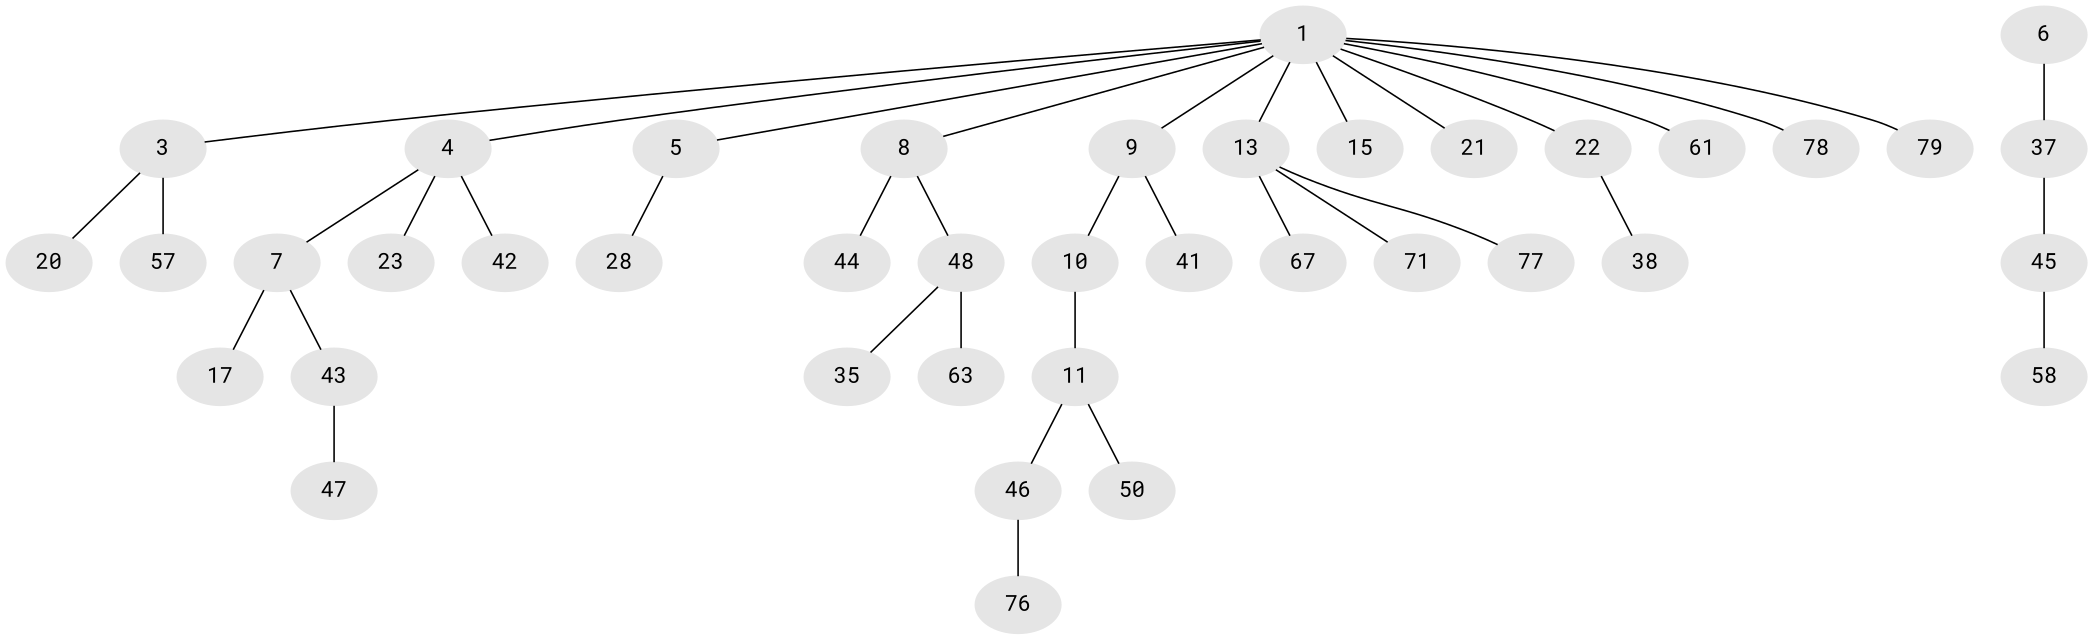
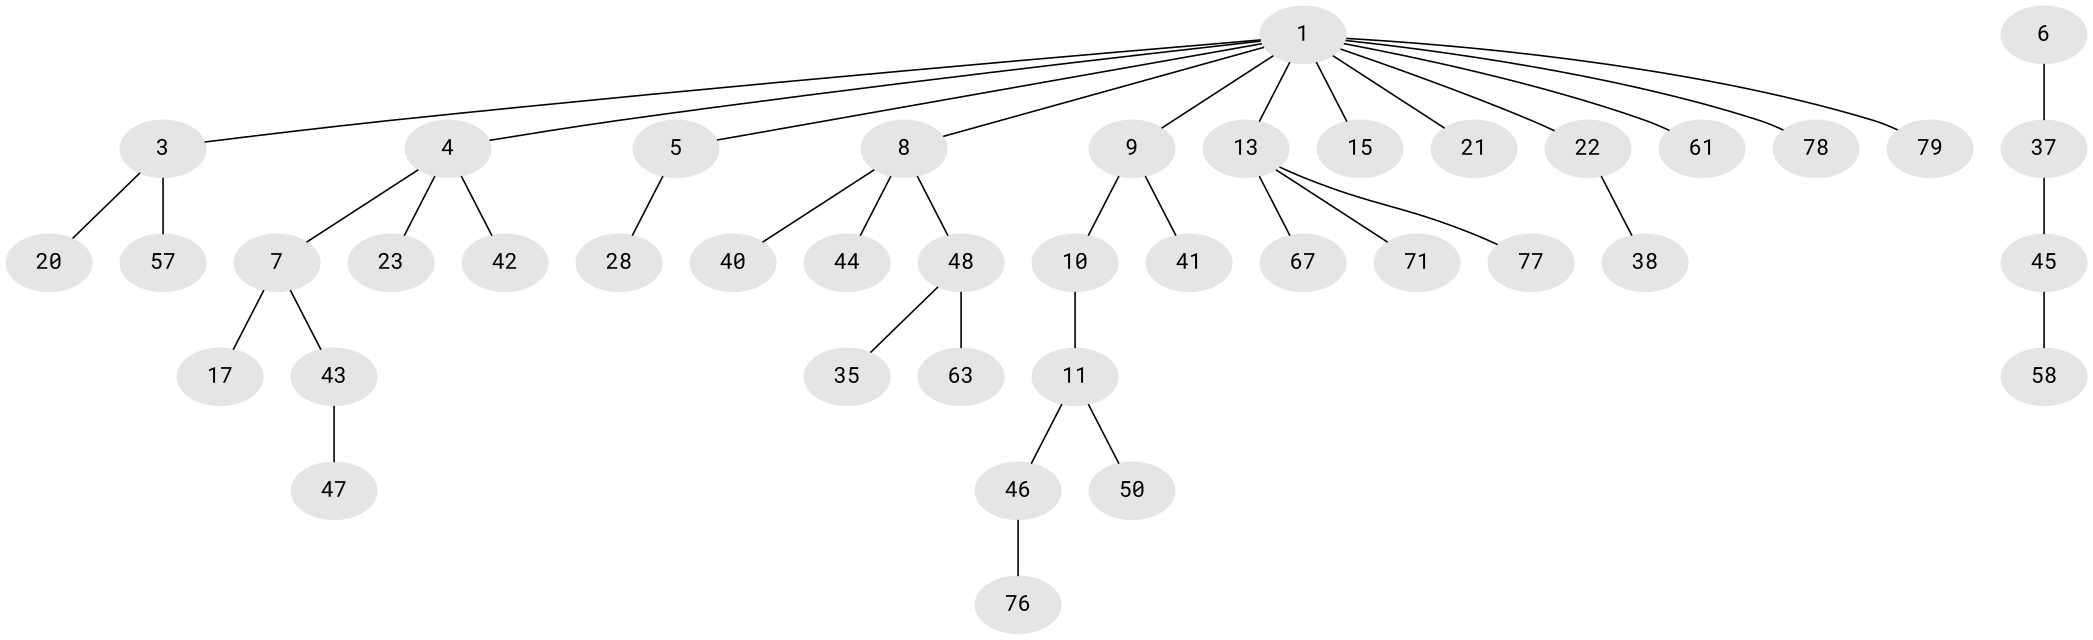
none -> (733, 263)
